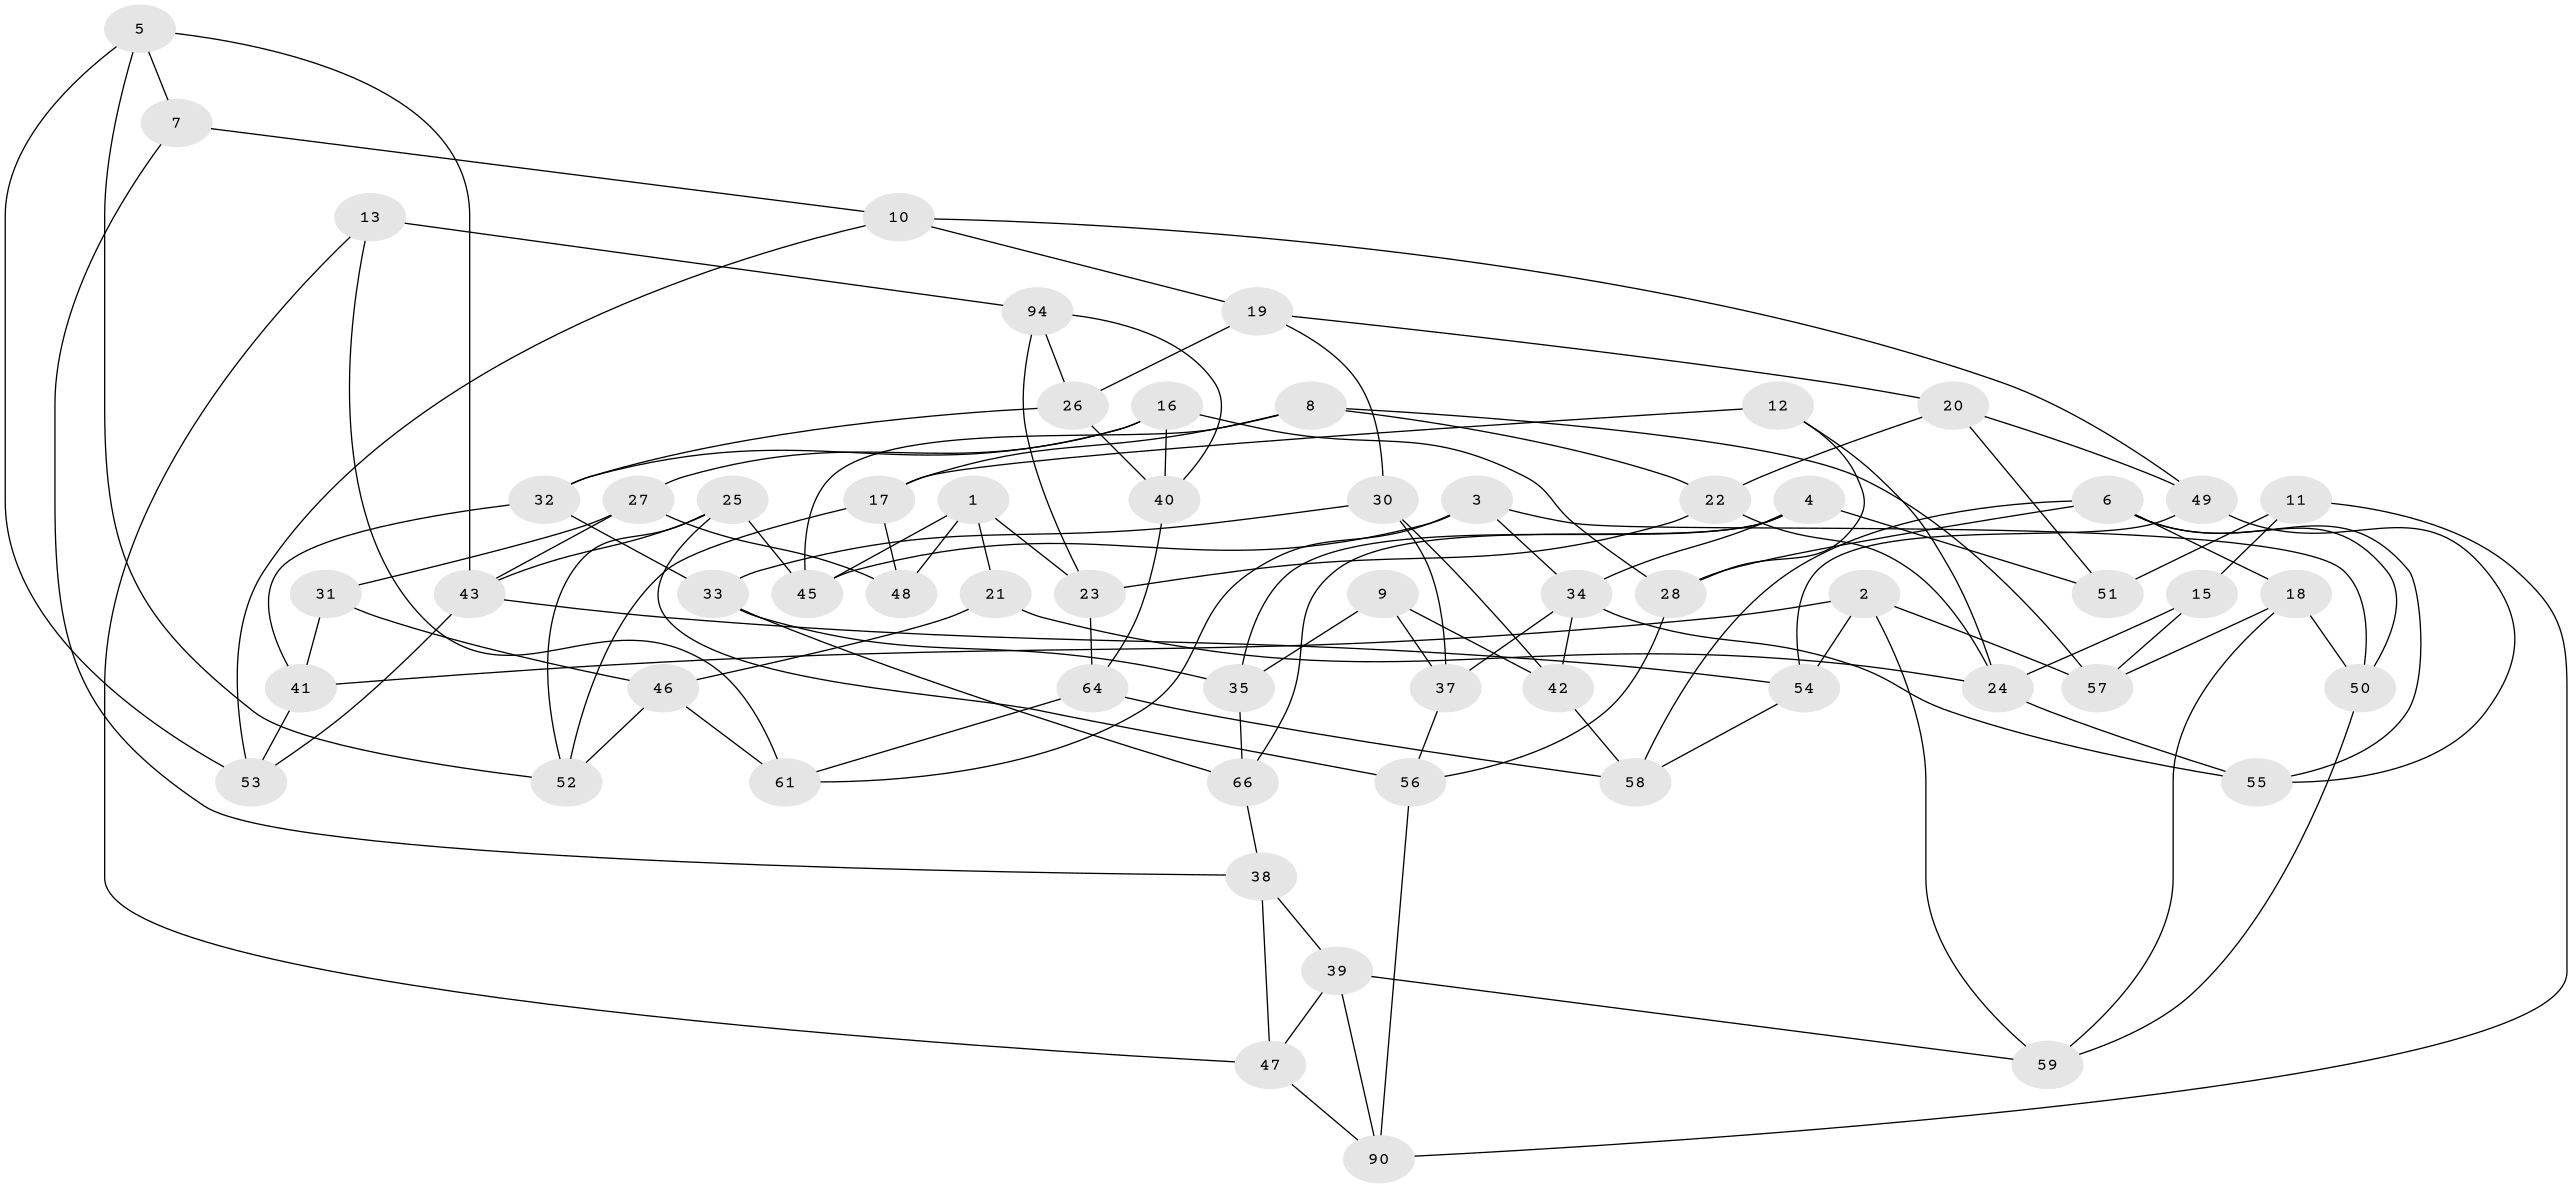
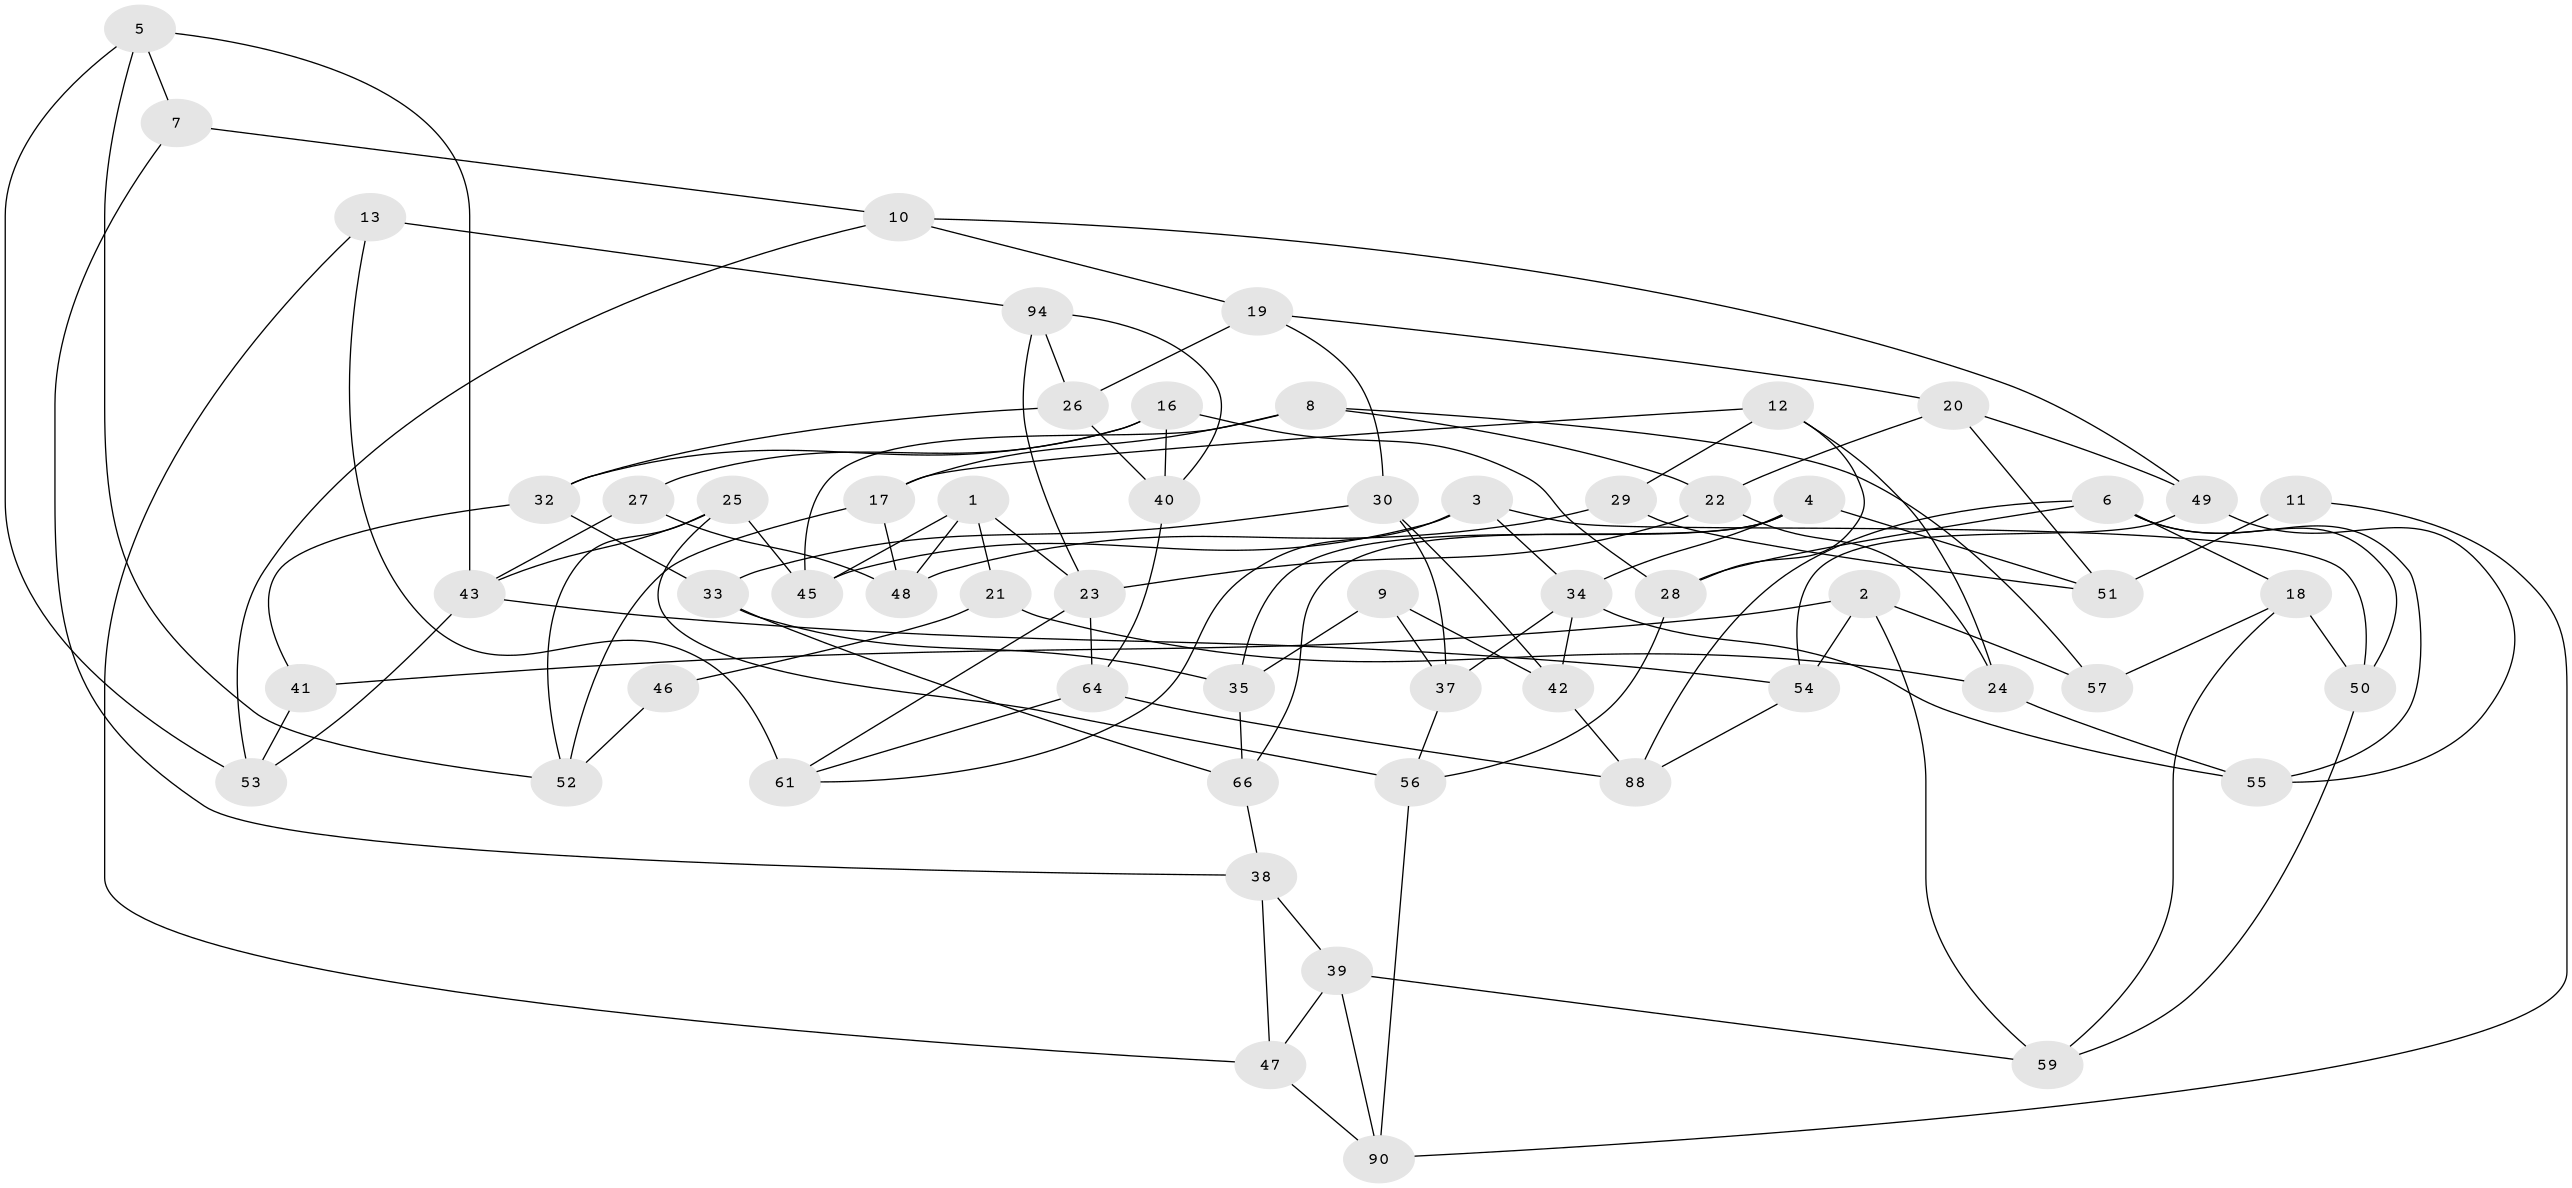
none -> (1621, 500)
(326, 594) -> none
(2202, 594) -> none
(724, 735) -> (956, 677)
(1635, 782) -> (1635, 782)
